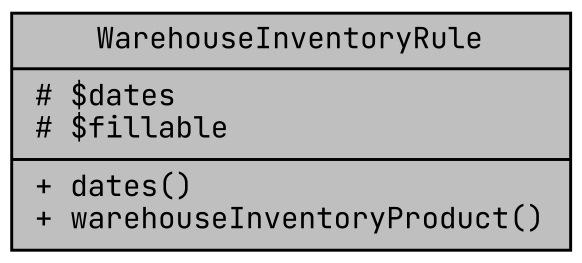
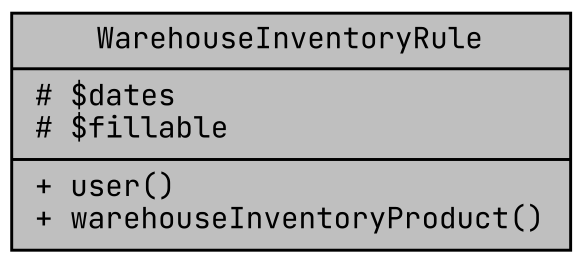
(116, 187) -> (107, 187)
